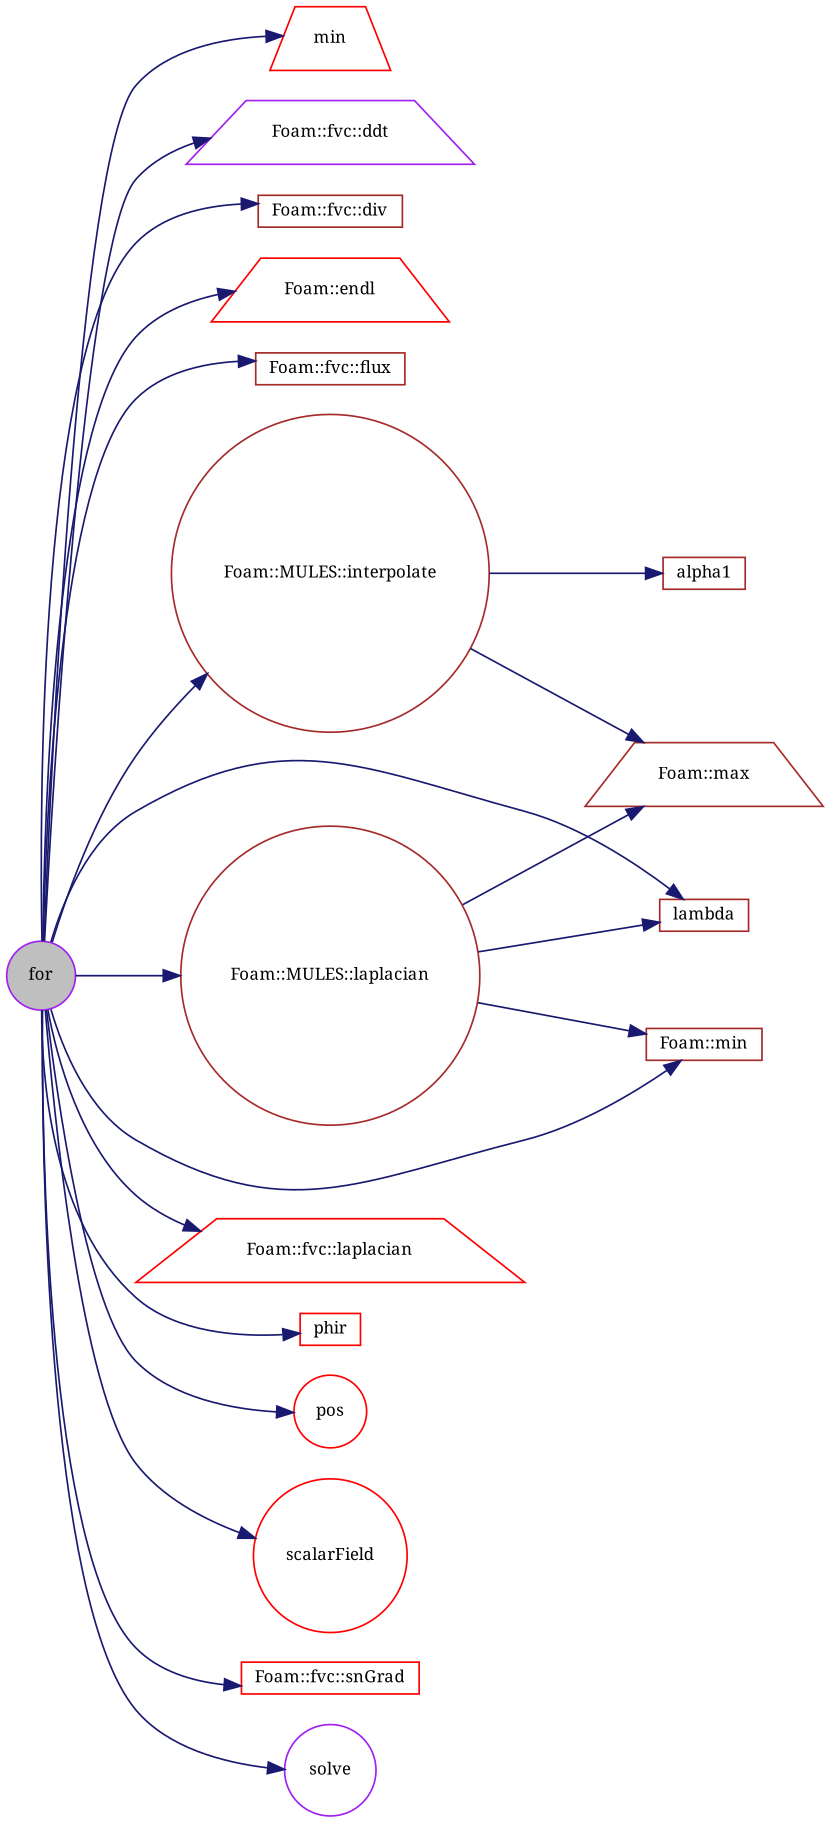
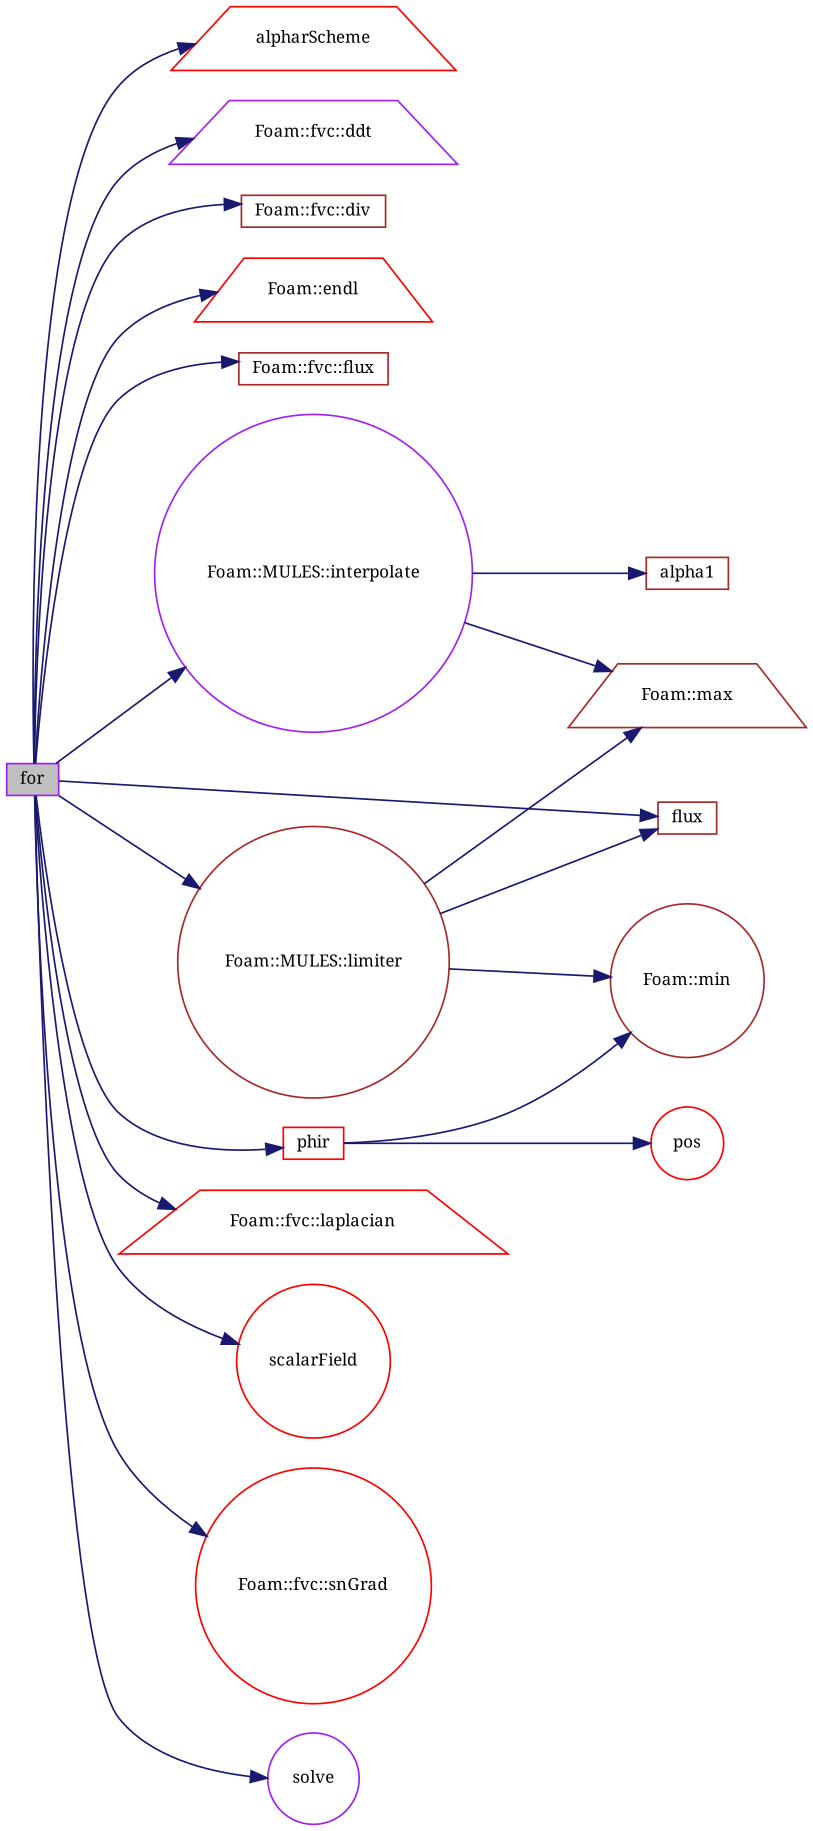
(330, 39) -> (313, 39)
(330, 573) -> (313, 573)
(704, 915) -> (687, 818)
(41, 976) -> (33, 779)
(330, 976) -> (313, 962)
(704, 1044) -> (687, 981)
(328, 1188) -> (491, 1119)
(93, 1265) -> (489, 1143)
(330, 1678) -> (313, 1586)
